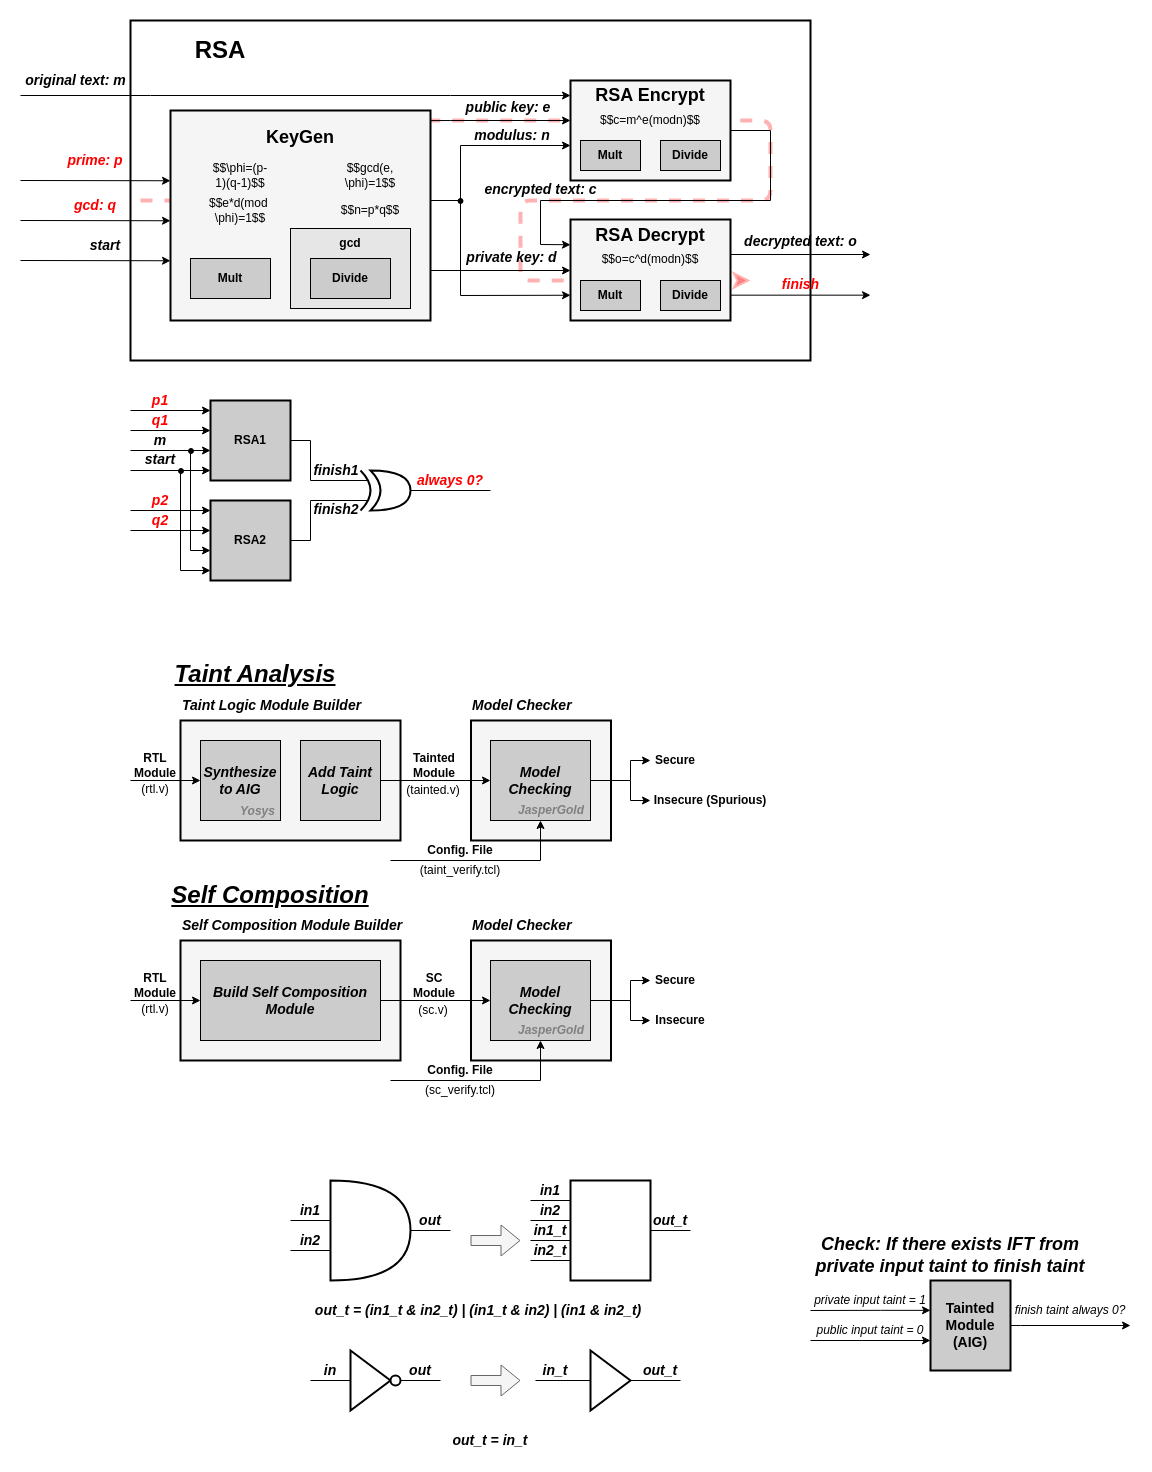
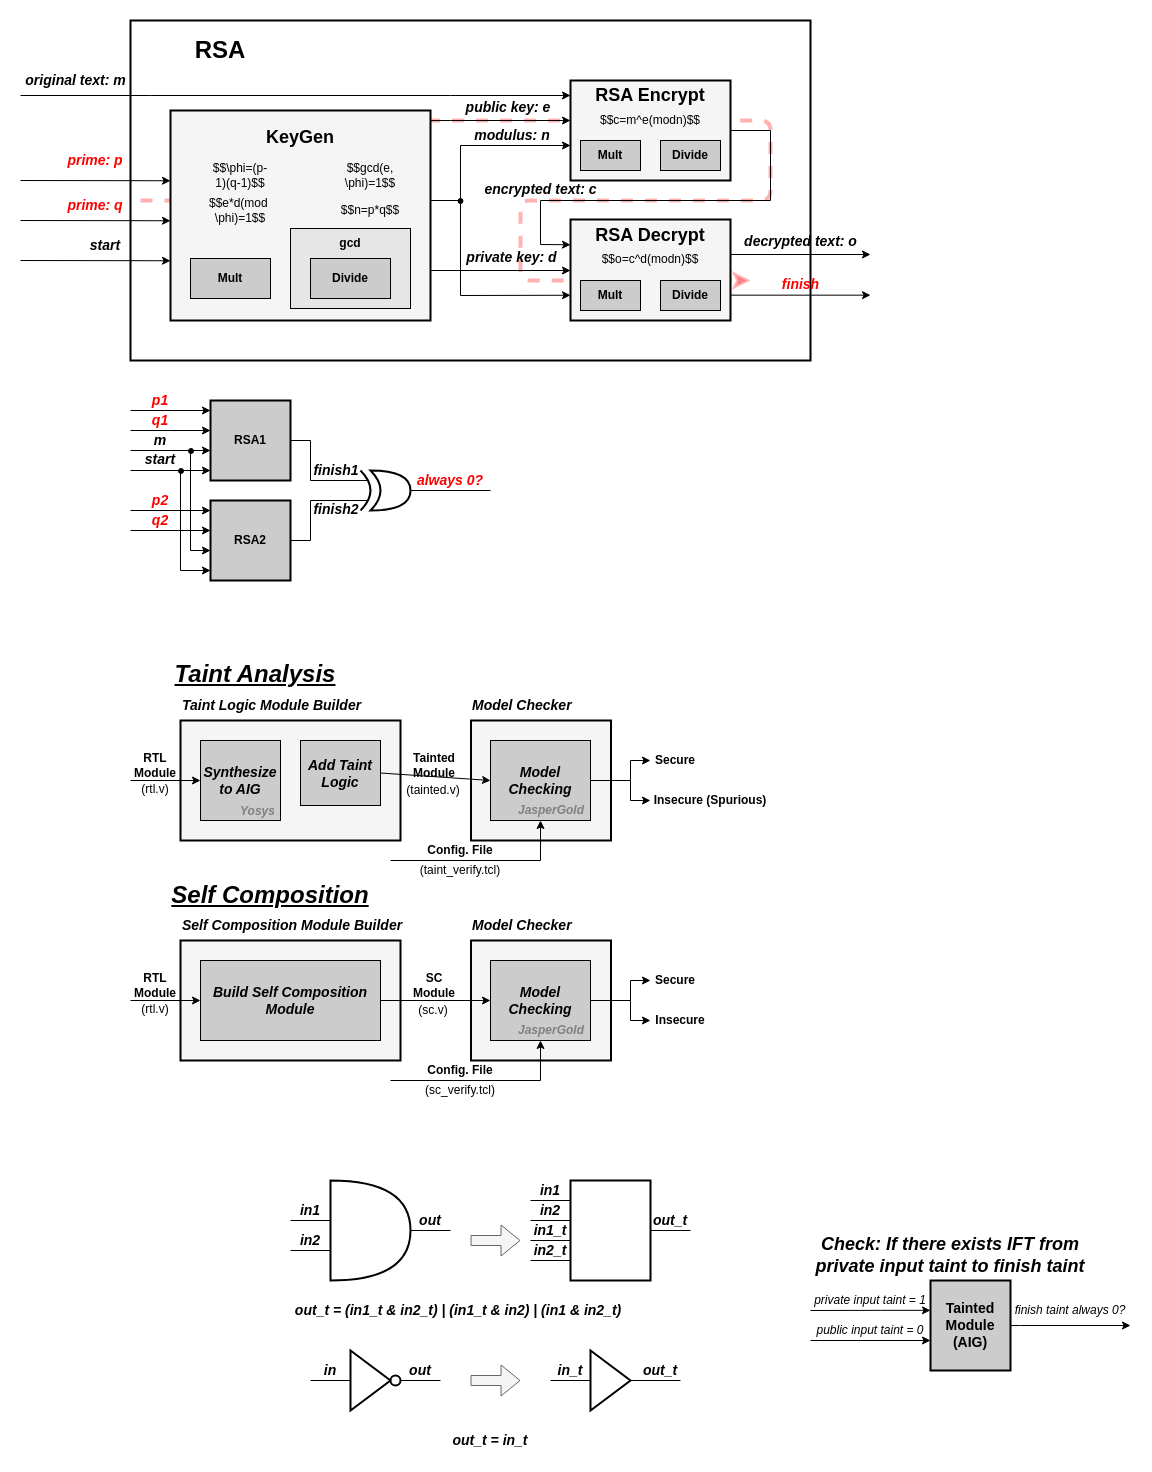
(96, 206) -> (96, 206)
(341, 781) -> (341, 773)
(481, 1311) -> (461, 1311)
(556, 1371) -> (571, 1371)
